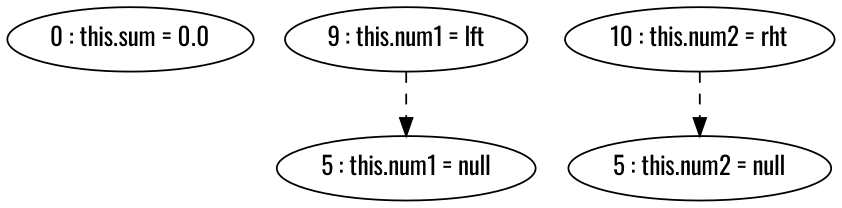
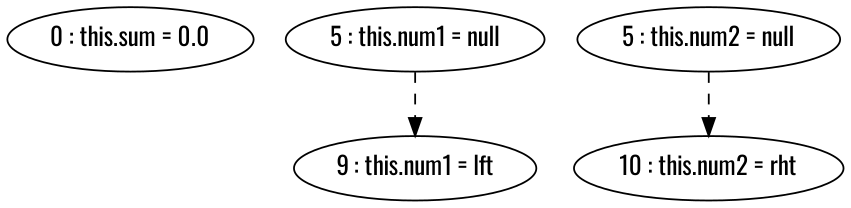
(406, 95) -> (415, 95)
(700, 95) -> (709, 95)
